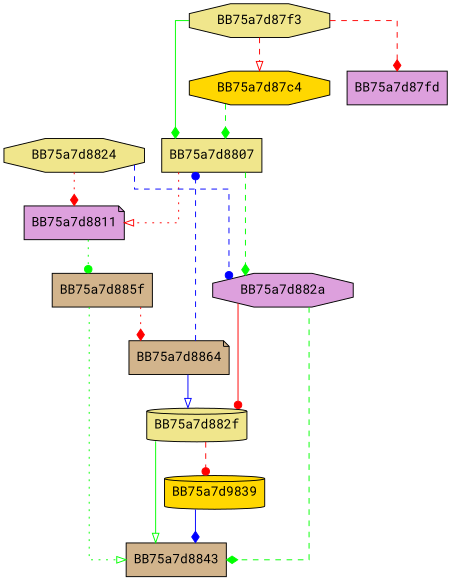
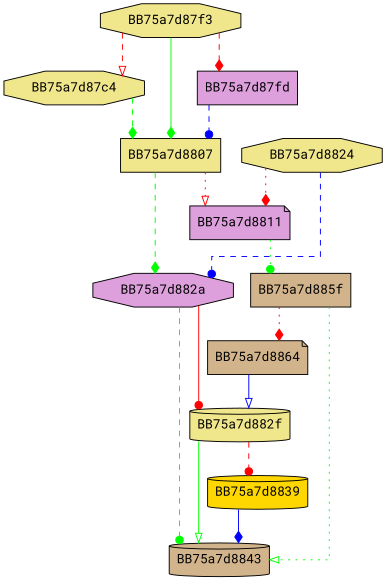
(260, 88) -> (74, 88)
(196, 260) -> (209, 118)
(309, 469) -> (180, 422)
(215, 492) -> (258, 492)
(176, 560) -> (219, 560)
